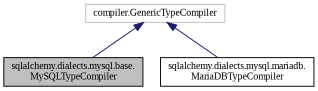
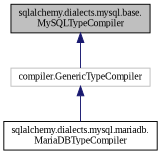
(114, 43) -> (81, 55)
